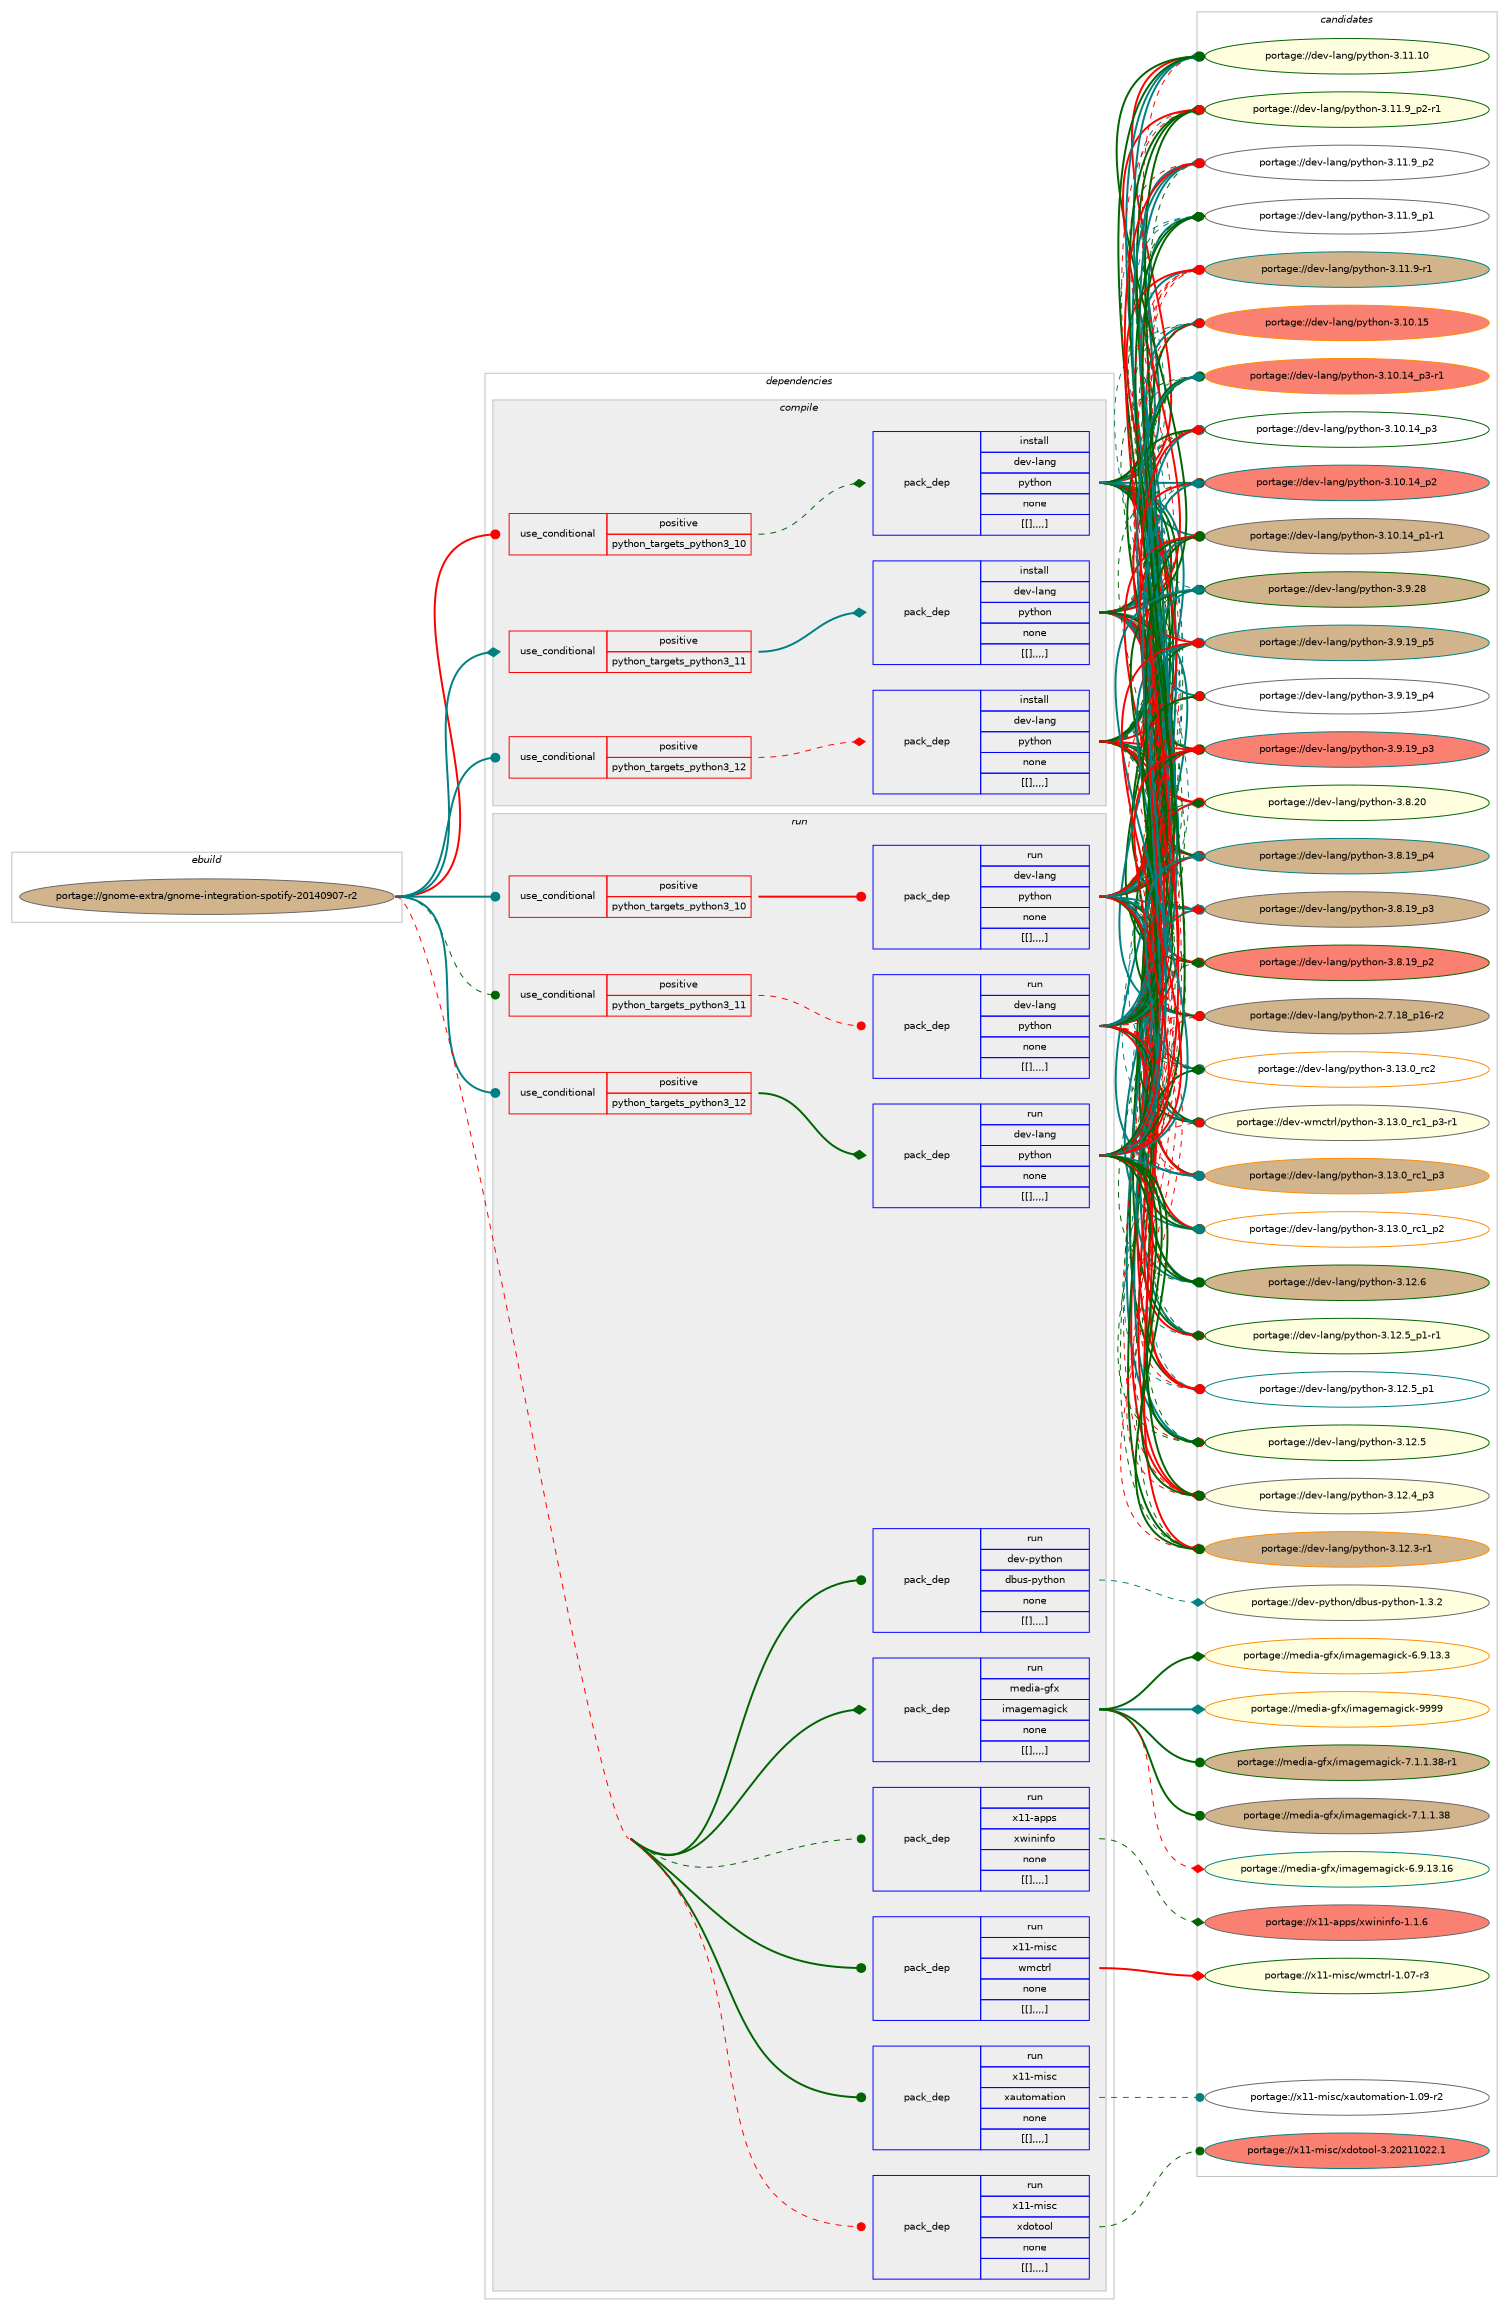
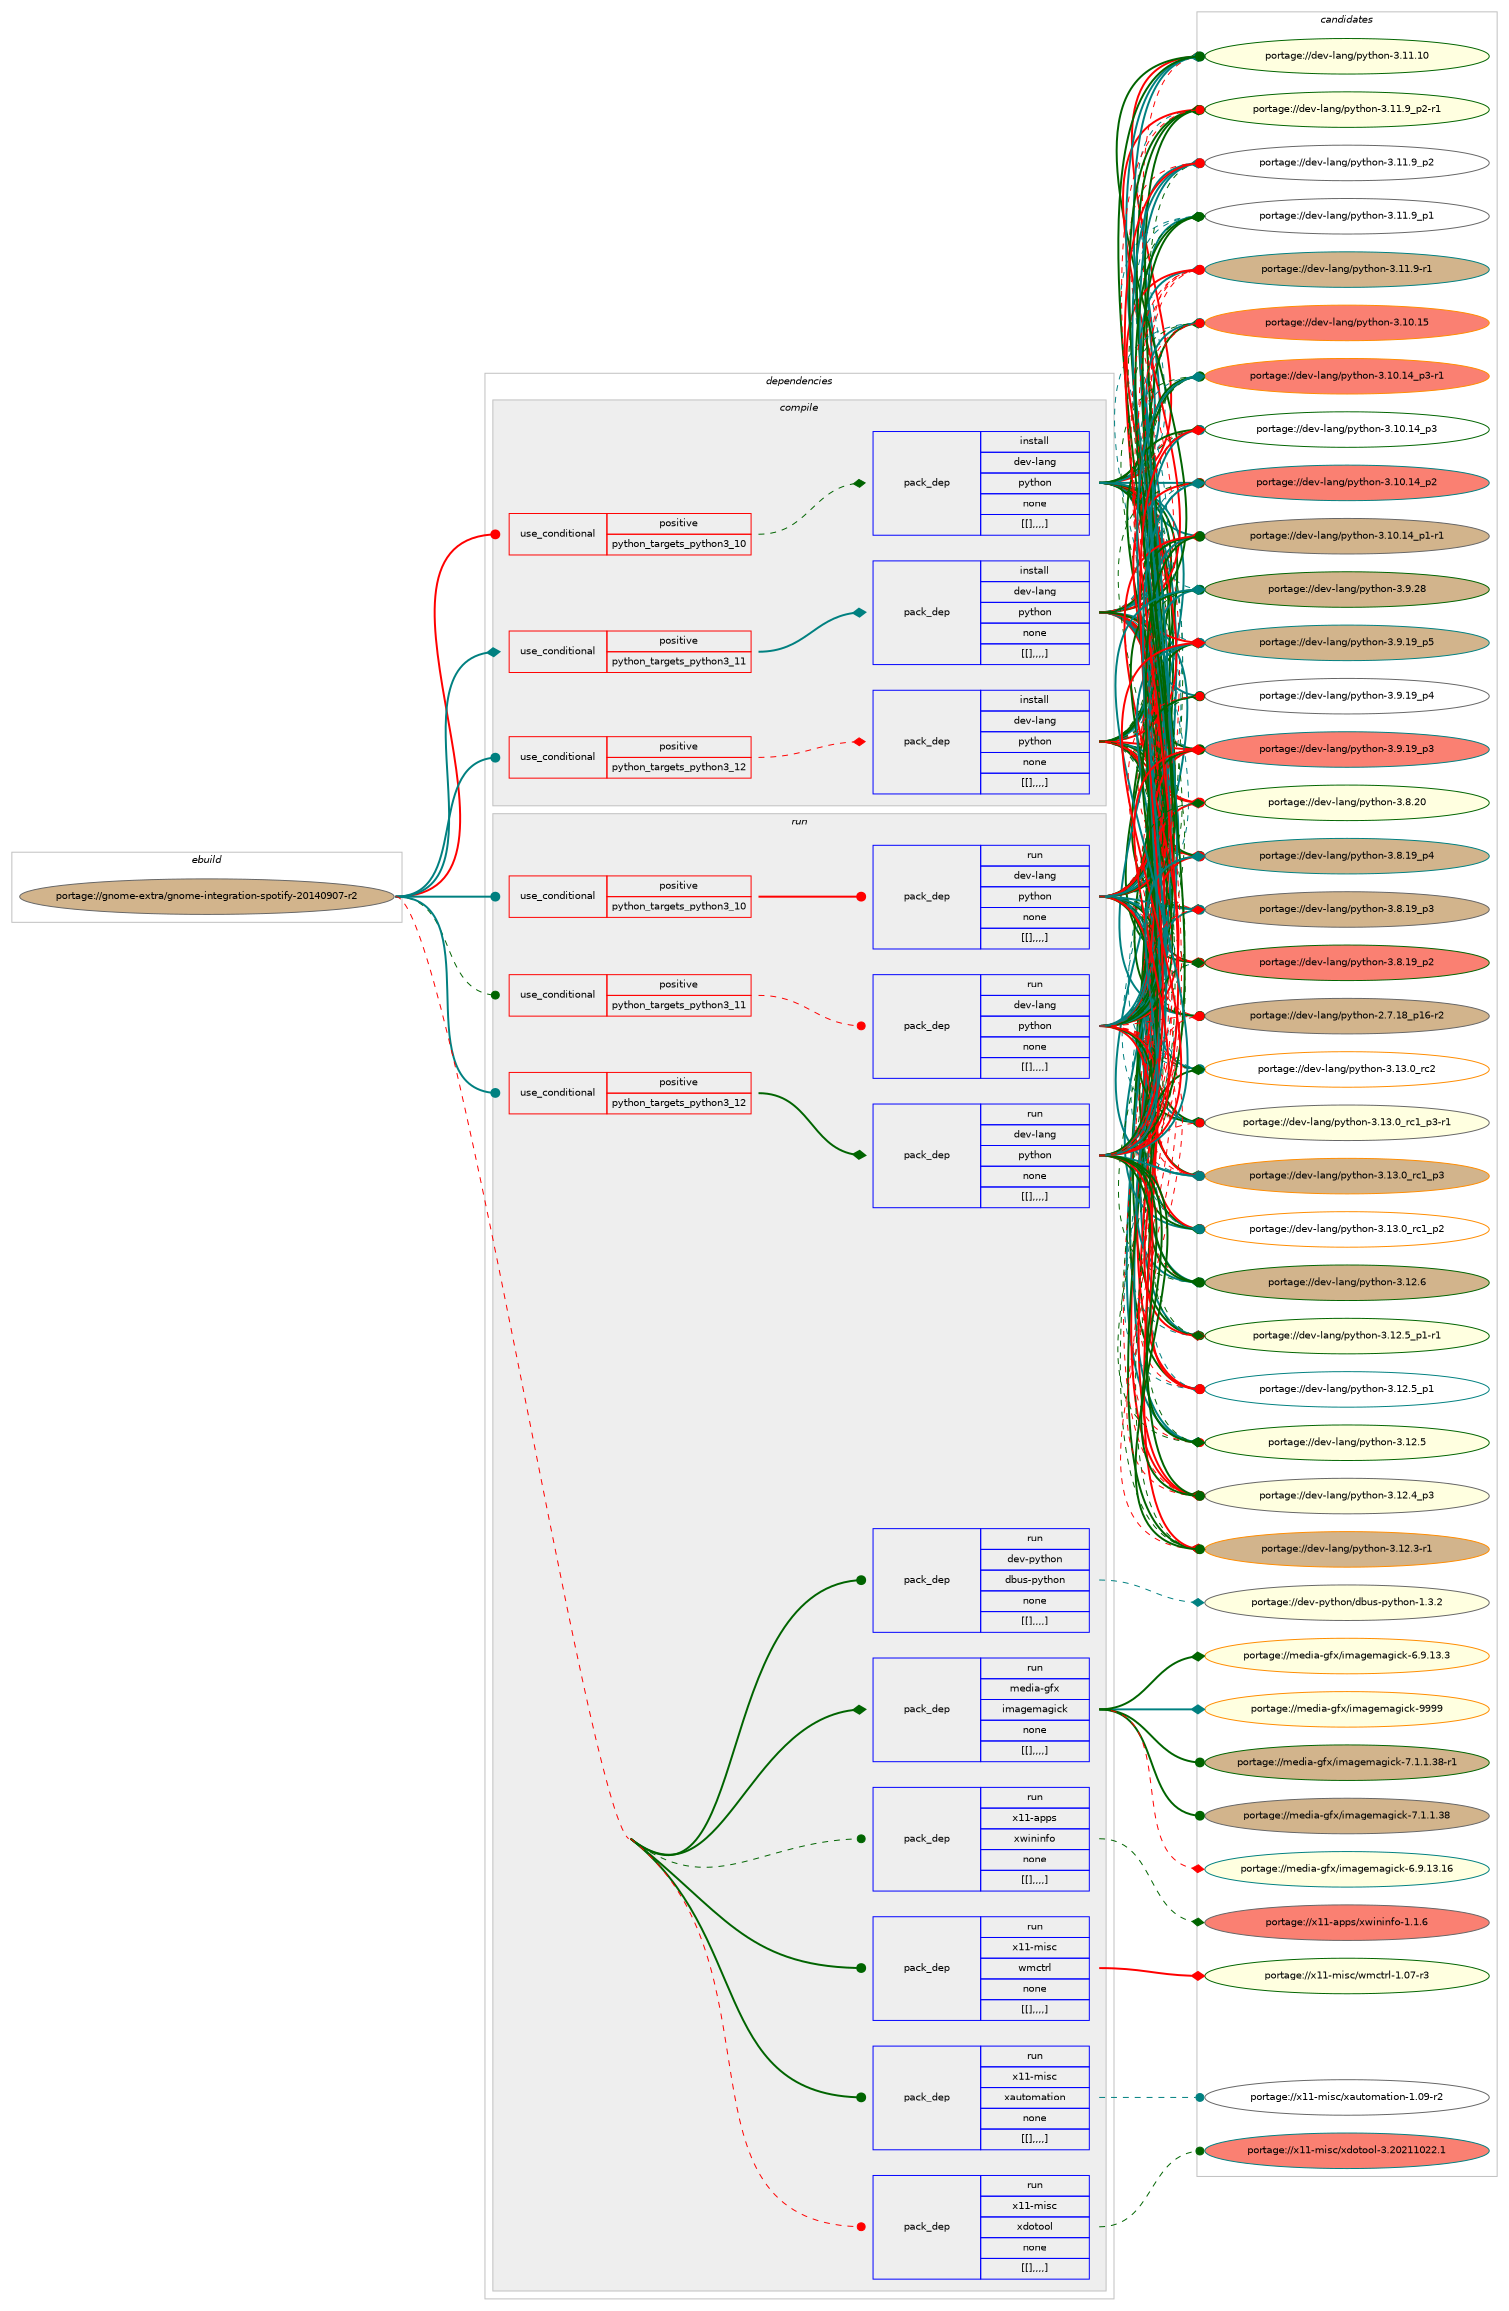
(1347, 1123) -> (1347, 1123)
